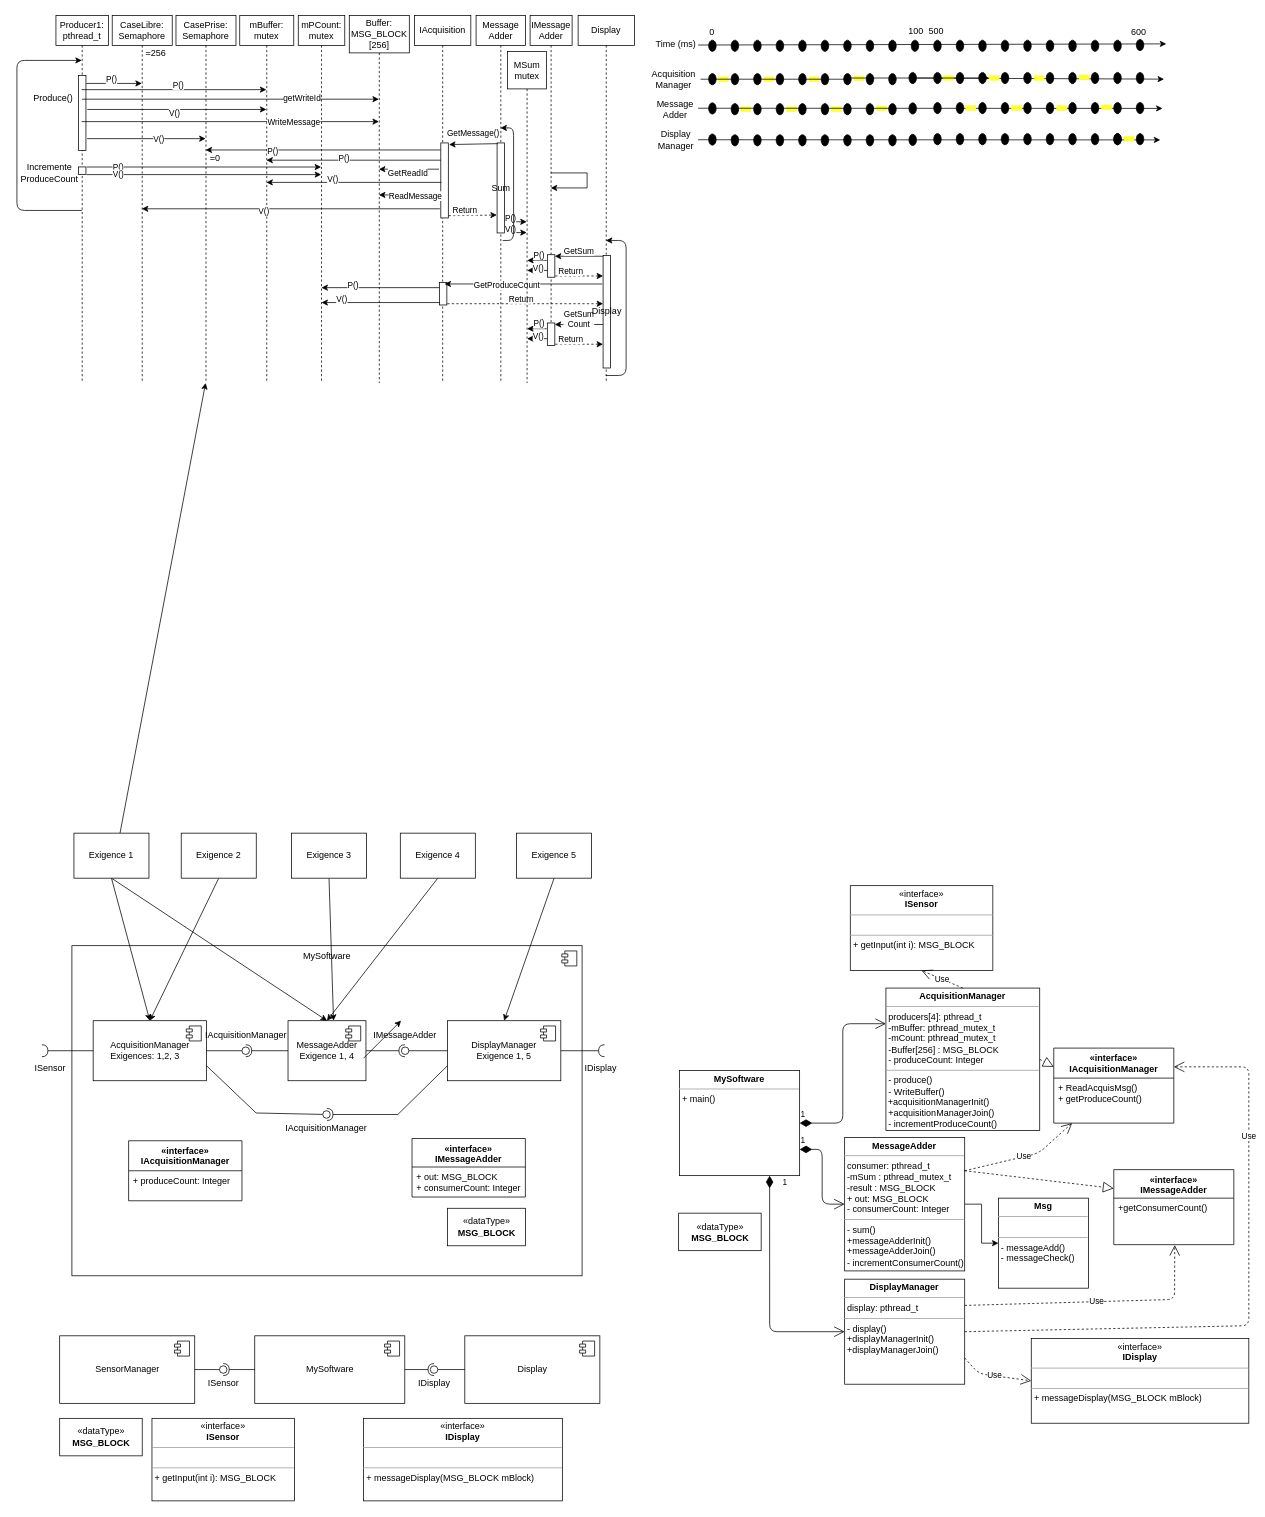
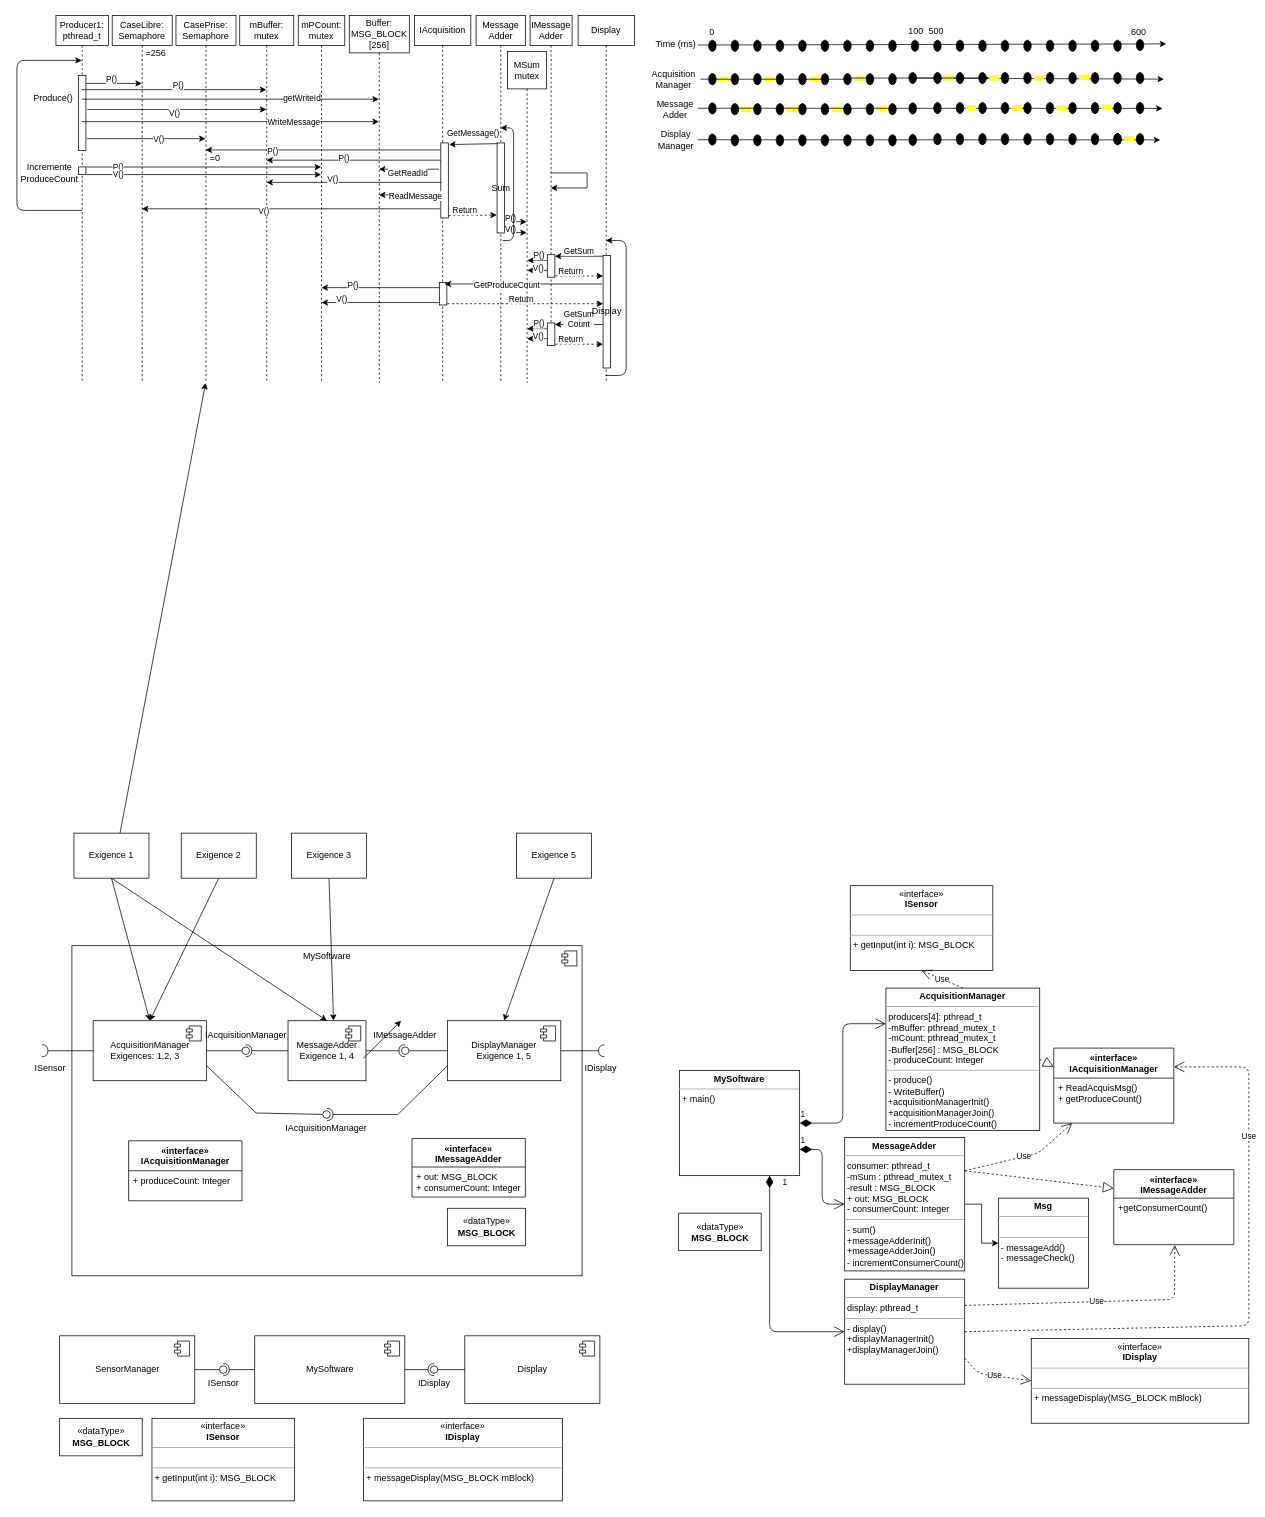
(438, 855) -> none
(384, 947) -> none
